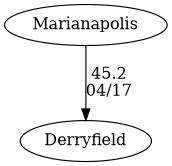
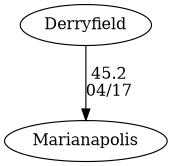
(86, 77) -> (86, 77)
